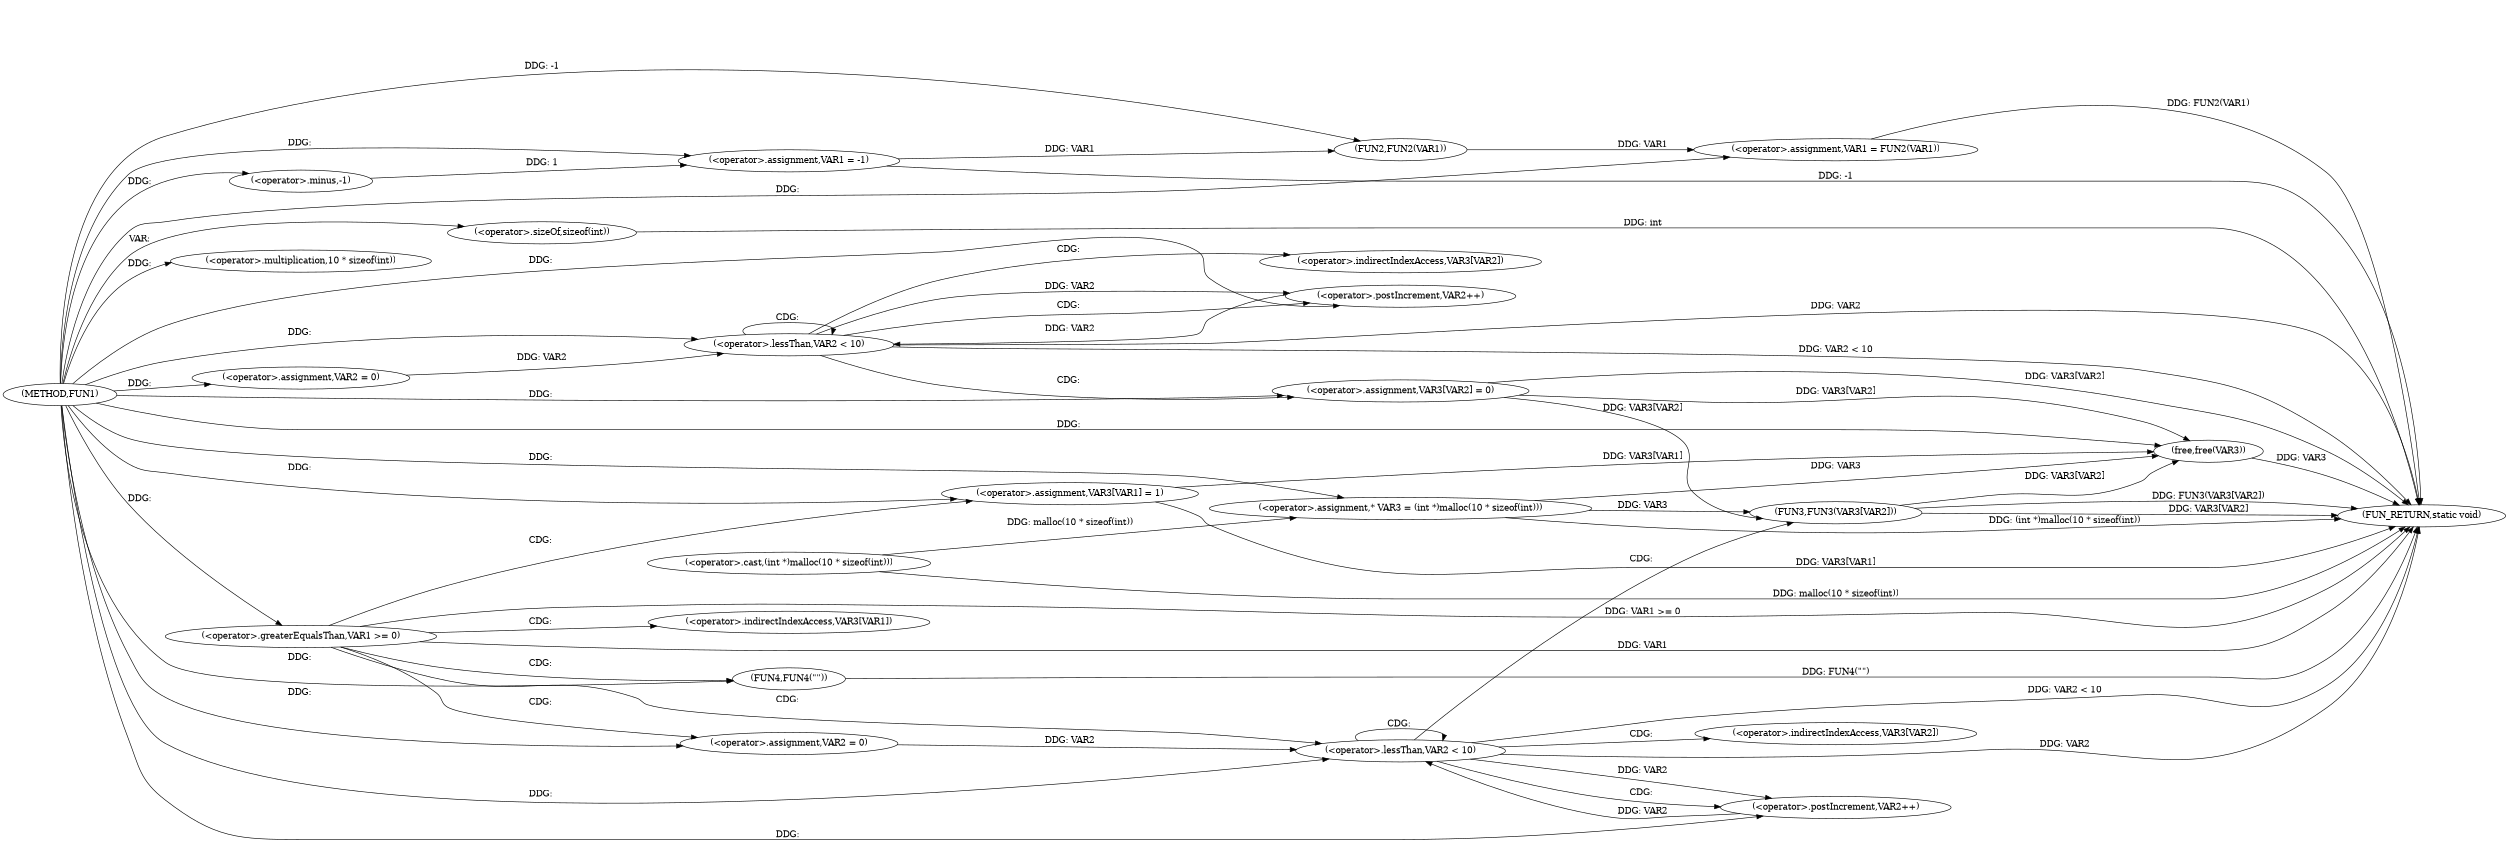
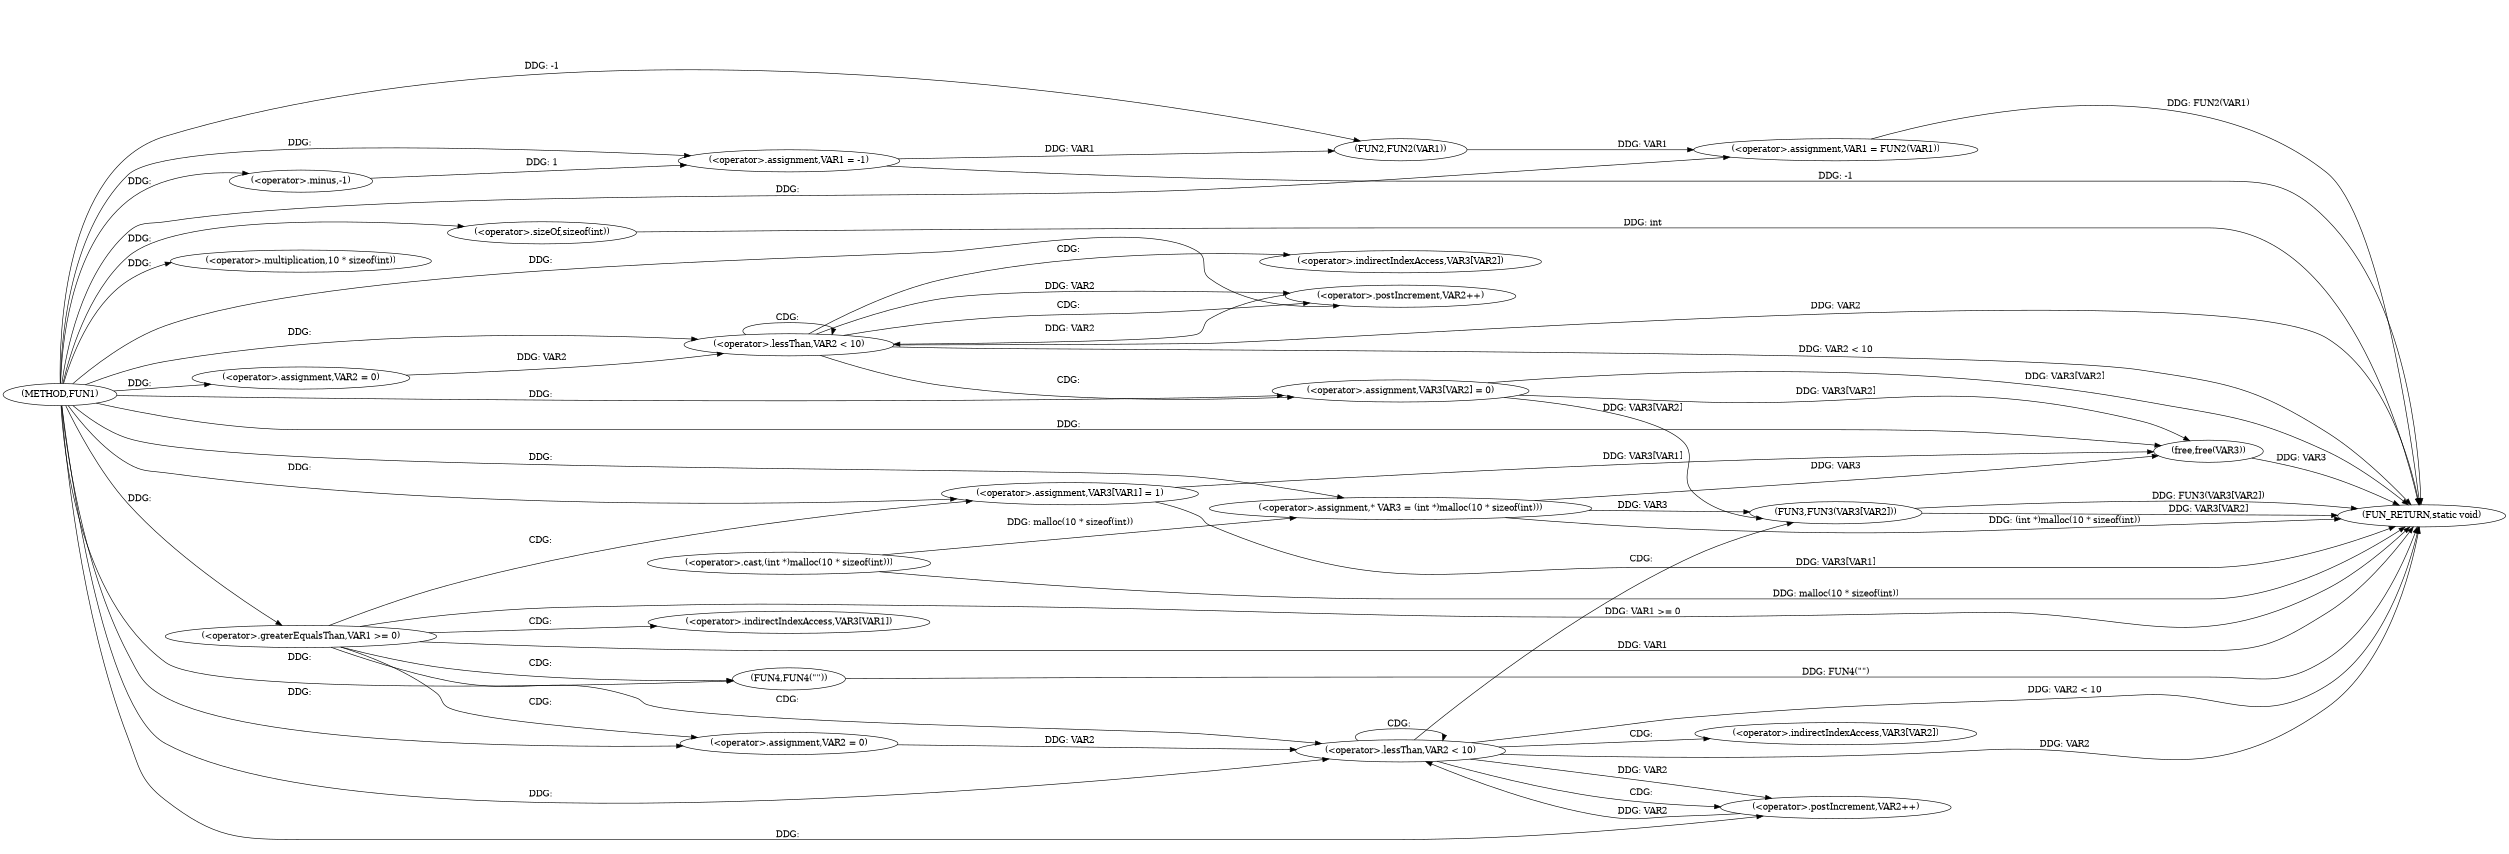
(141, 239) -> (141, 239)
(2039, 494) -> none
